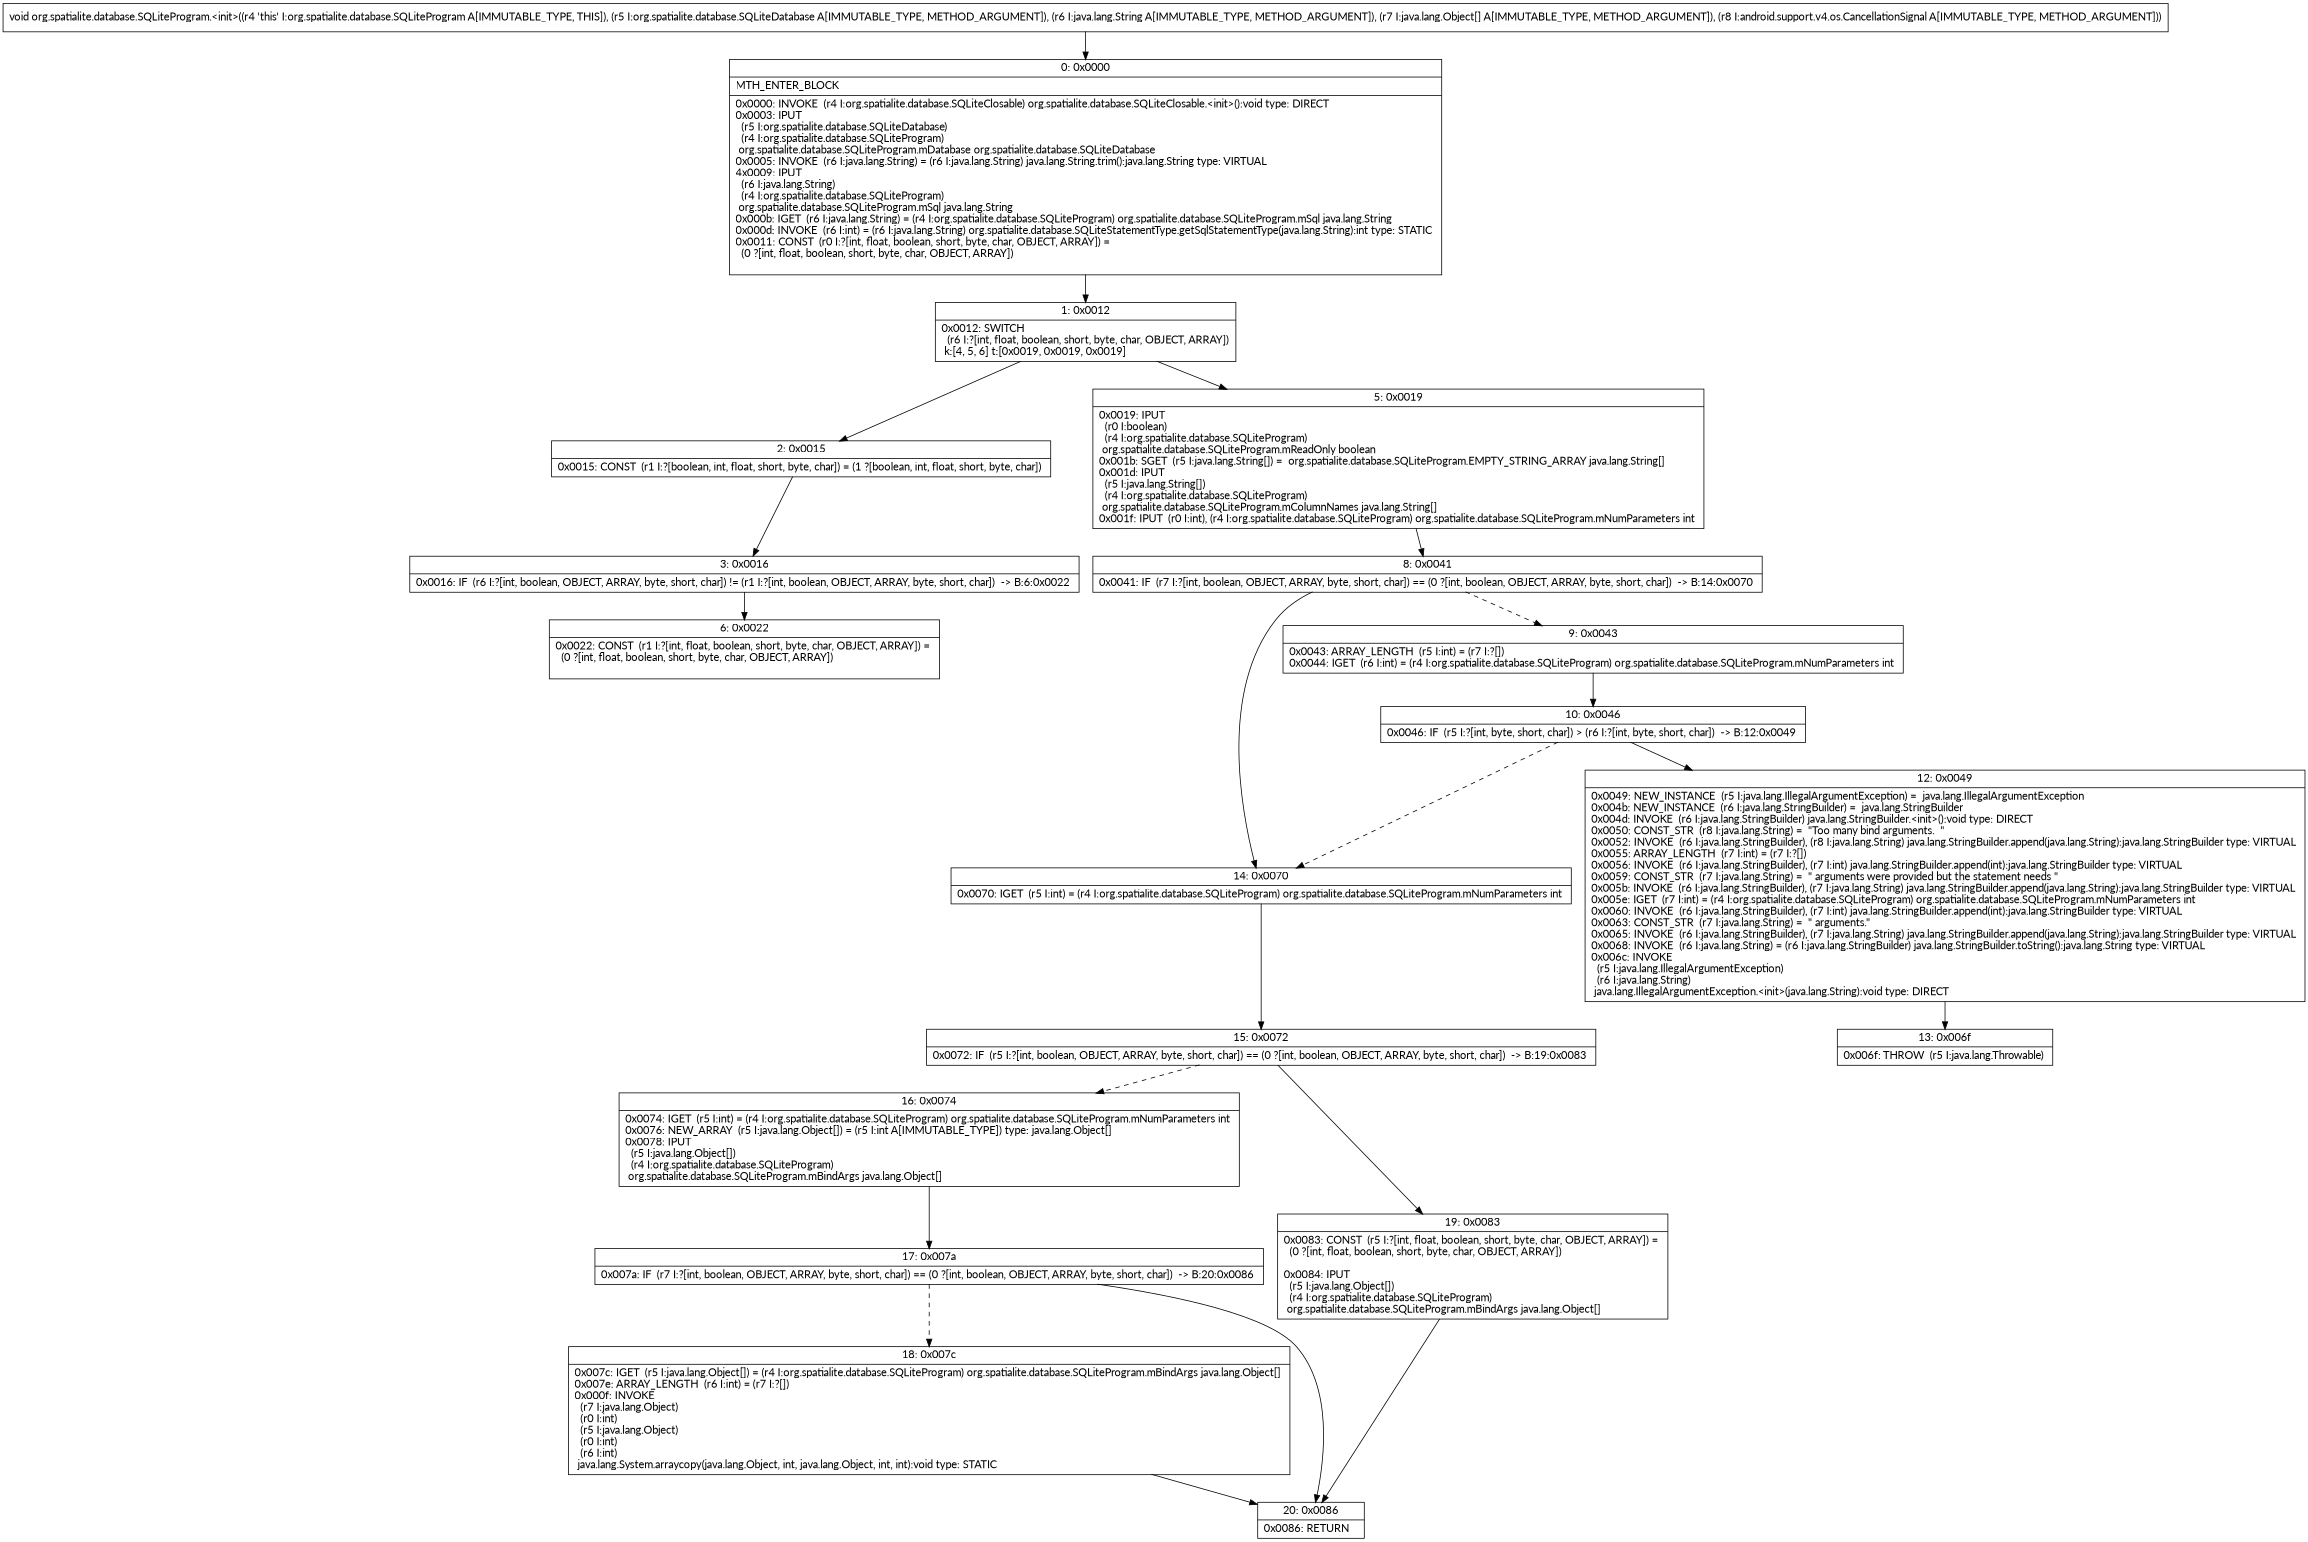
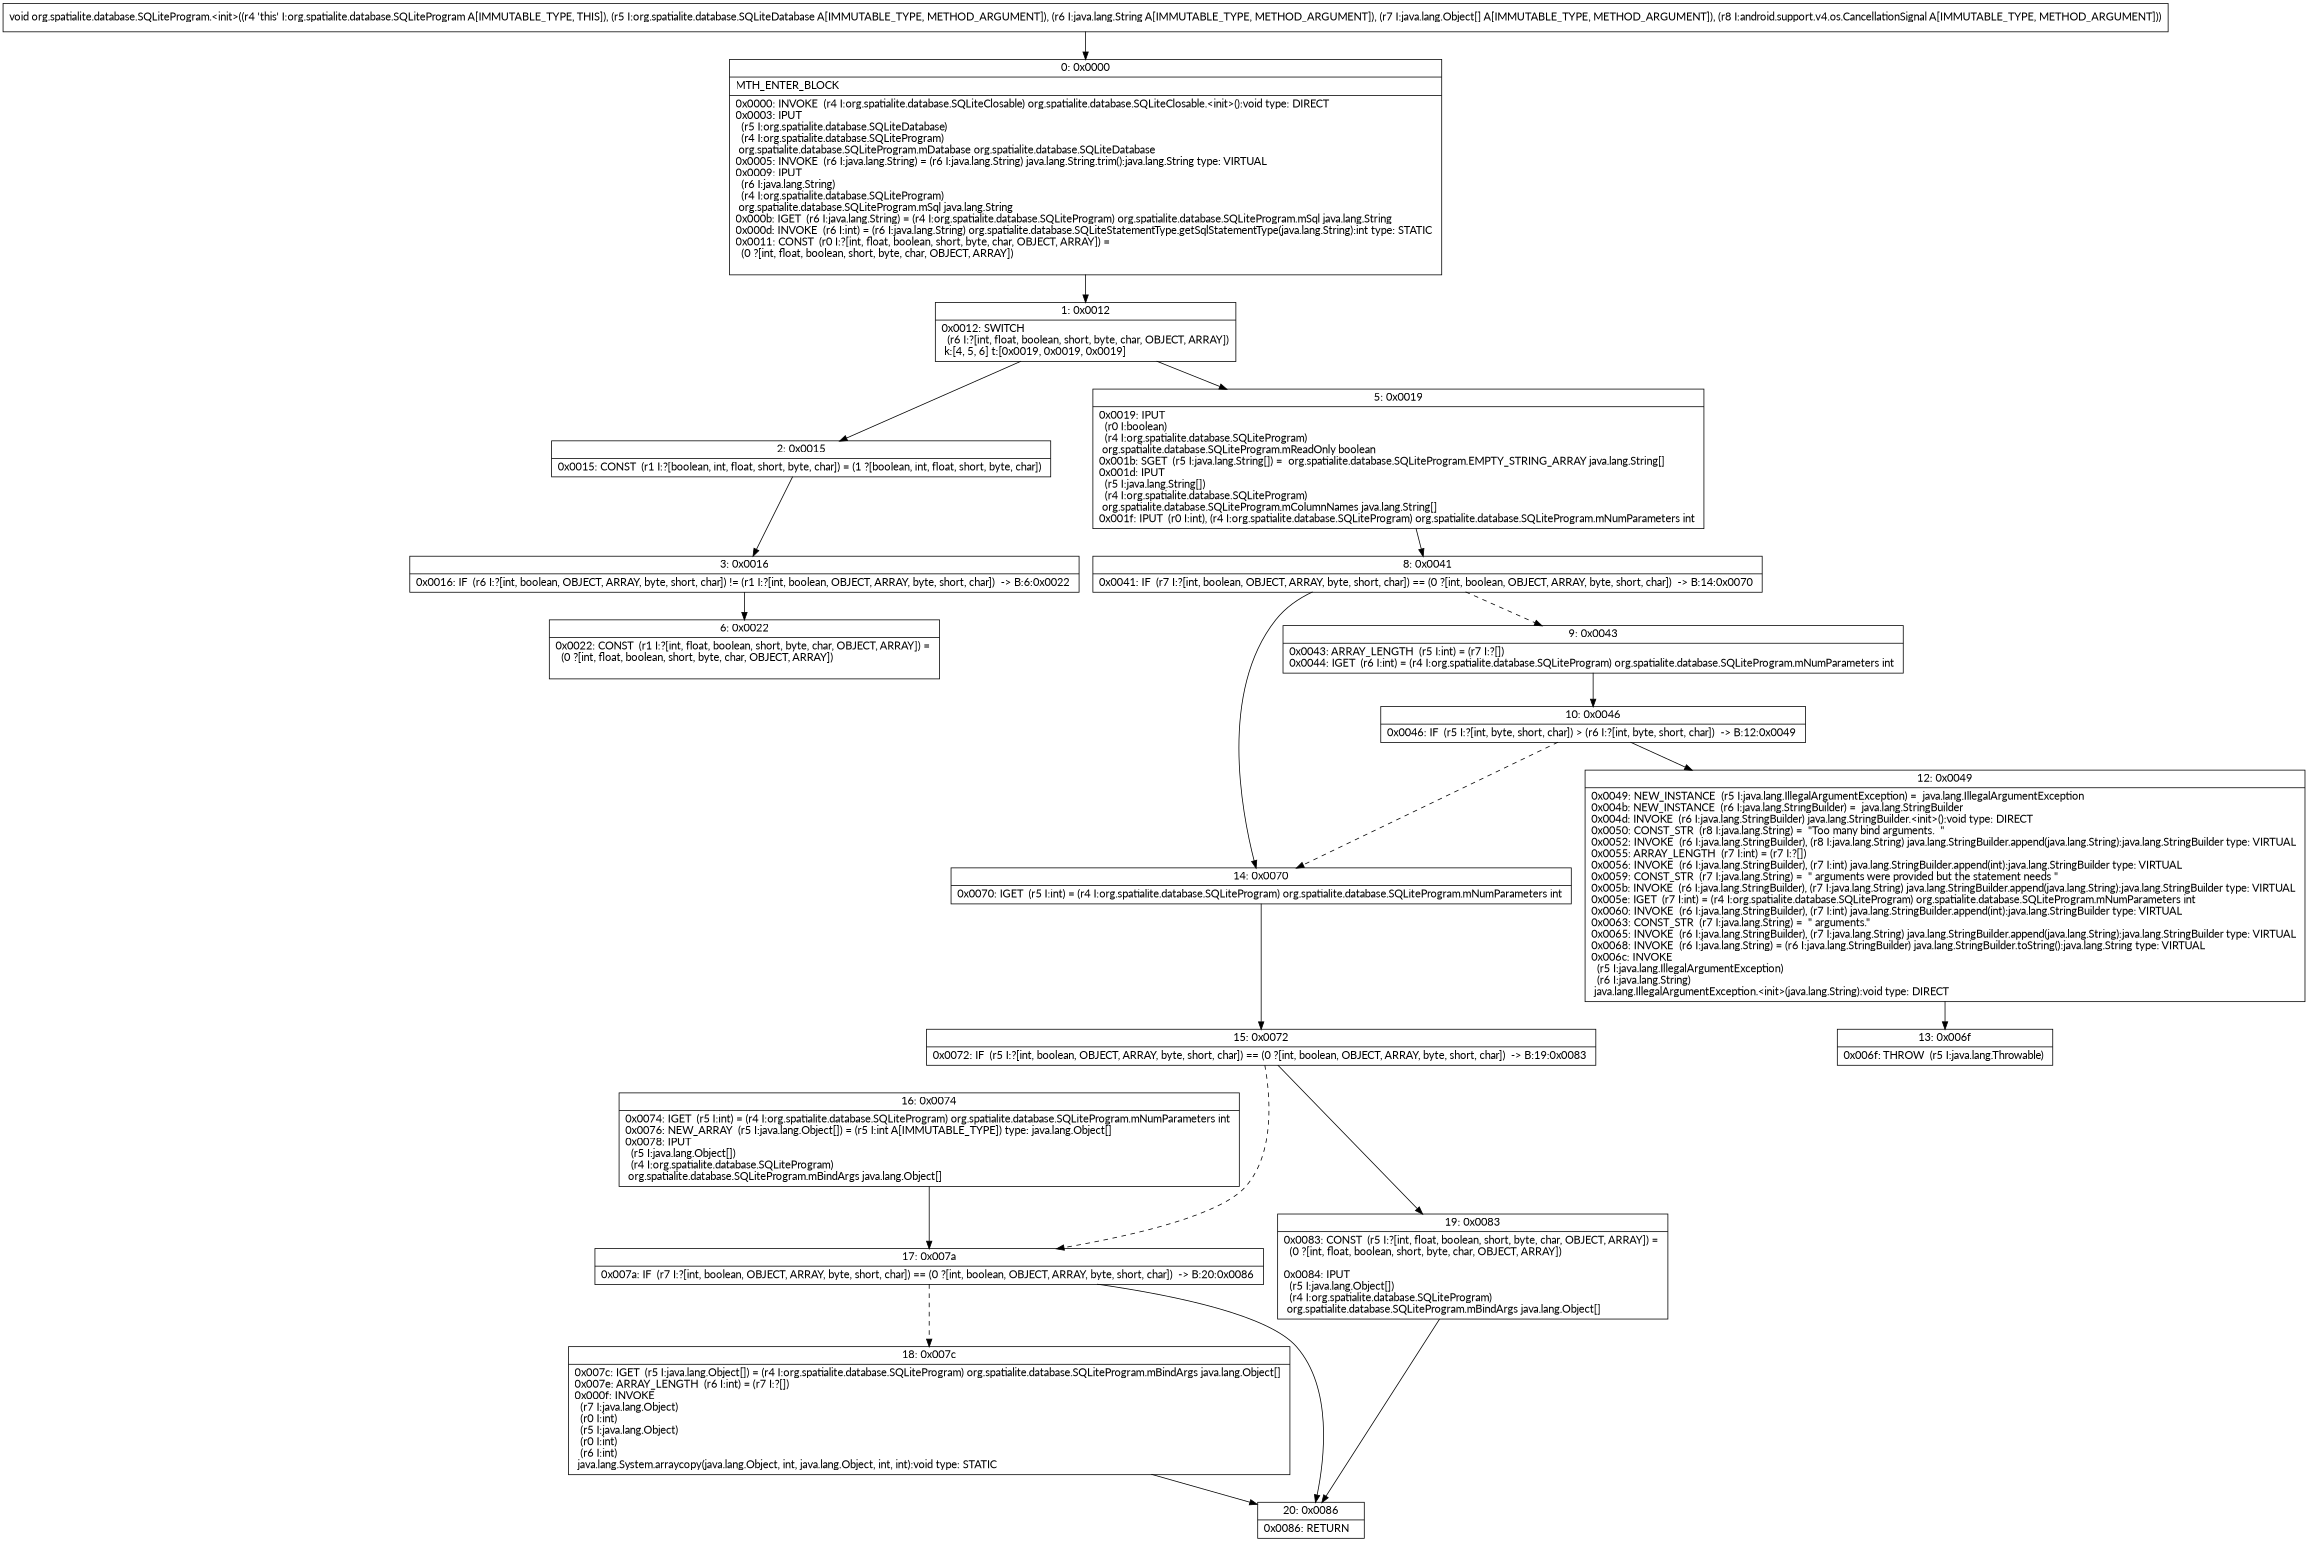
(772, 173) -> (772, 173)
(1152, 1078) -> (1218, 1206)
